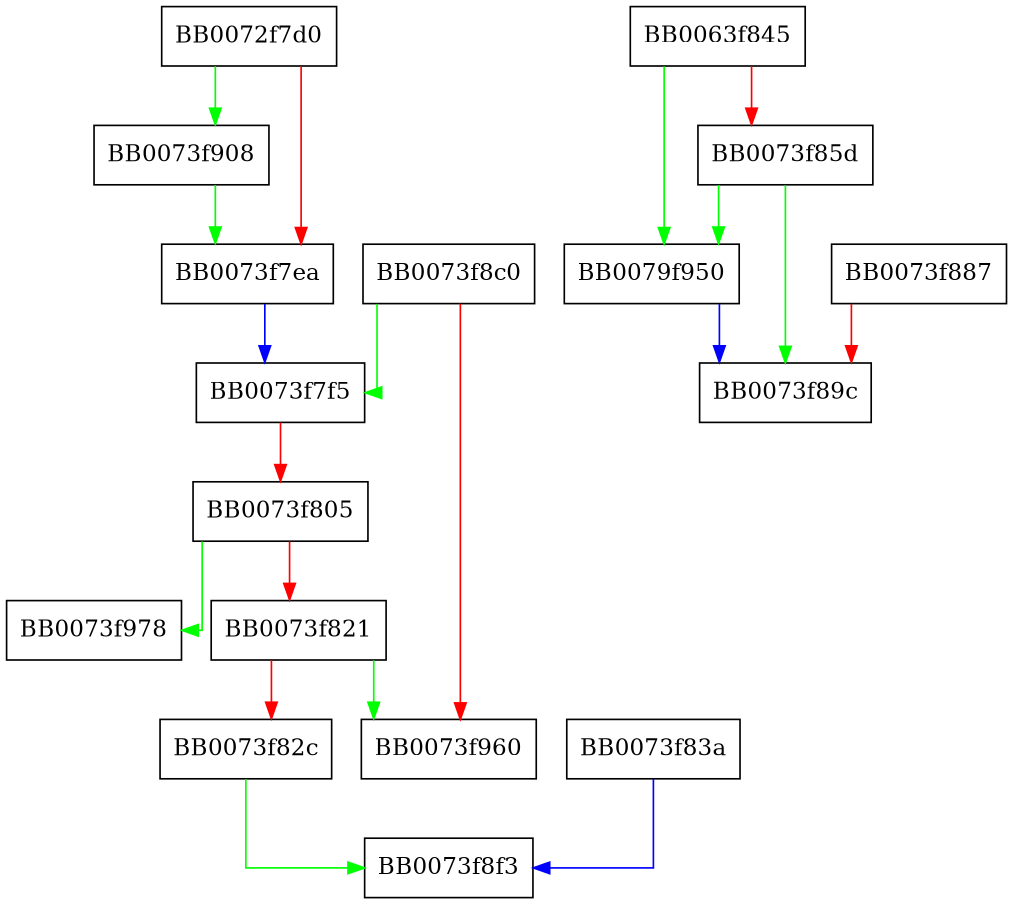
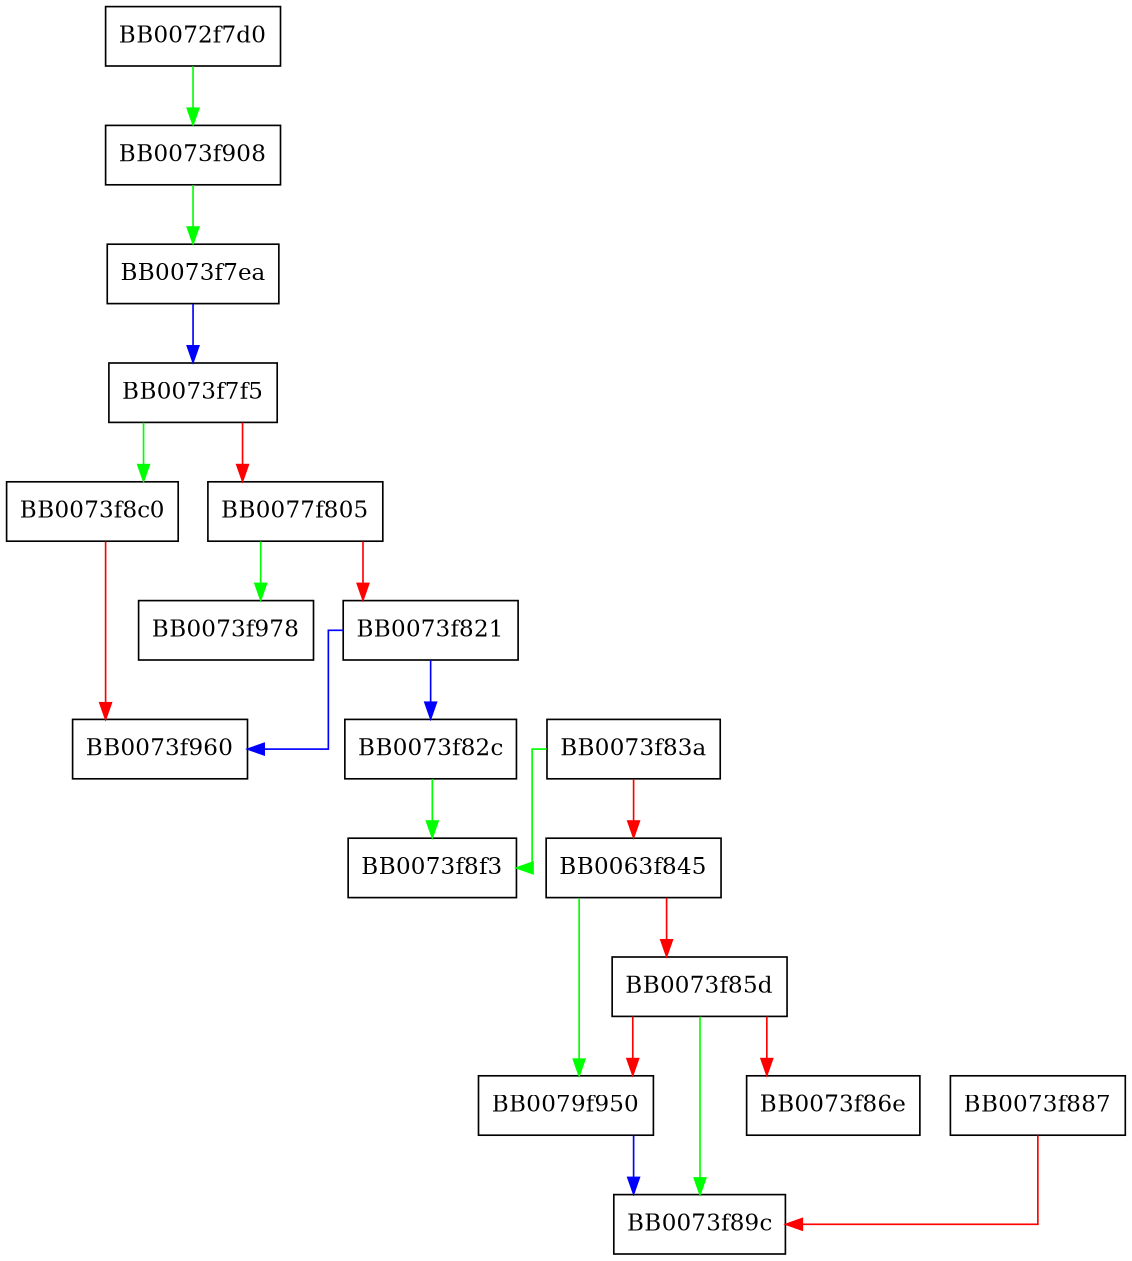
(301, 147) -> none
(719, 206) -> (633, 1038)
(377, 349) -> (144, 444)
(280, 512) -> (295, 512)
(271, 681) -> (431, 681)
(374, 681) -> (328, 714)
none -> (634, 800)
(646, 868) -> (532, 802)
none -> (833, 1106)
